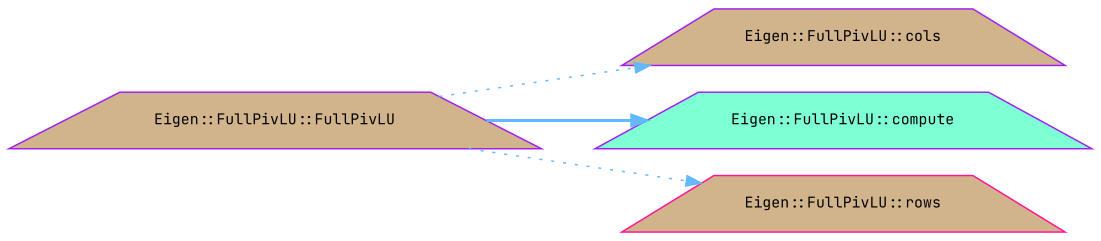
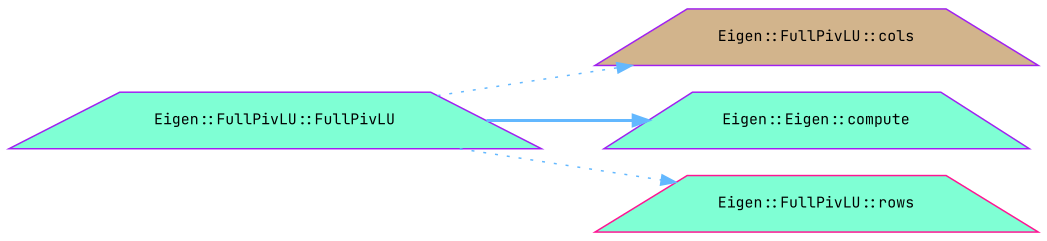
(275, 120) -> (275, 120)
(843, 120) -> (817, 120)
(843, 204) -> (817, 204)
